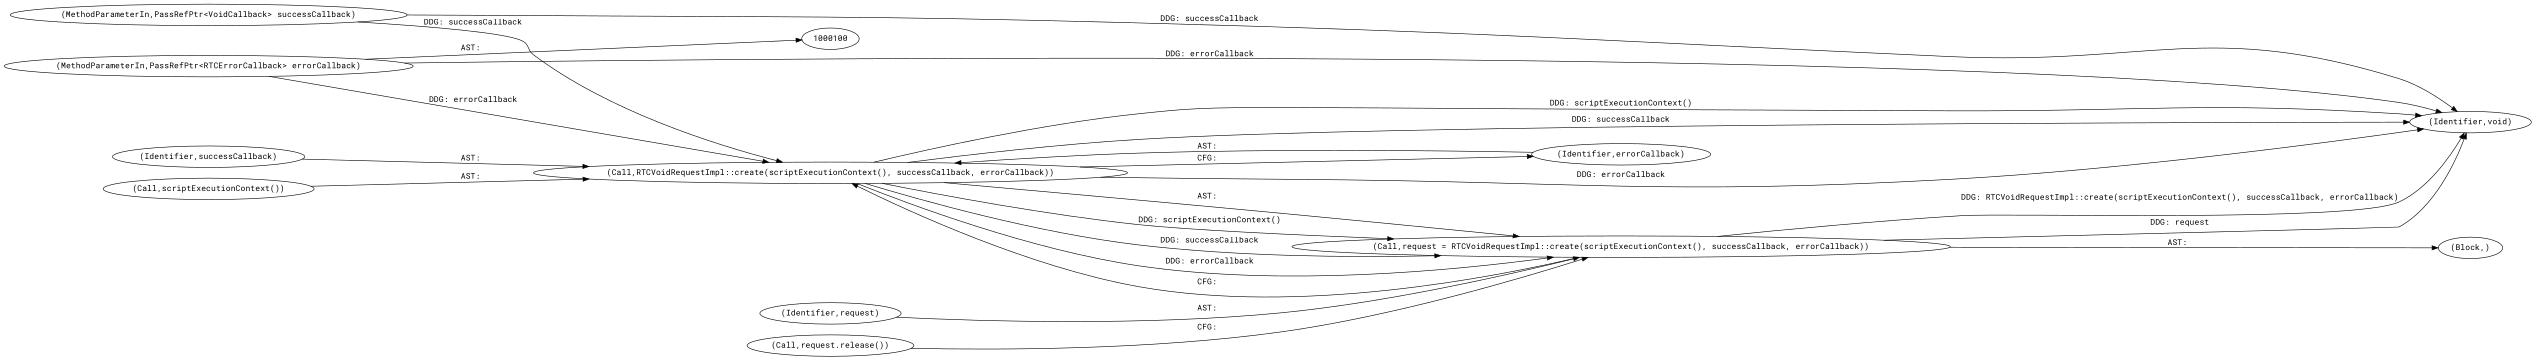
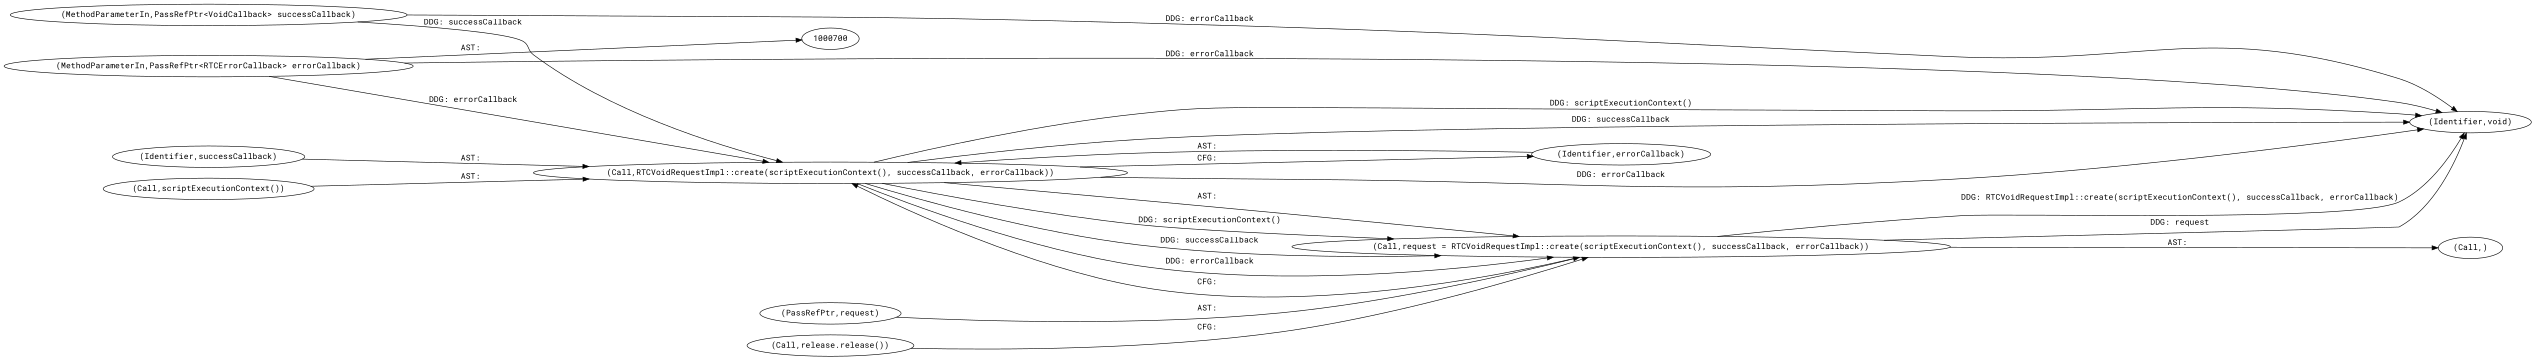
(1210, 19) -> (1210, 19)
(830, 39) -> (830, 39)
(2471, 248) -> (2471, 248)
(830, 313) -> (830, 313)
(830, 346) -> (830, 346)
